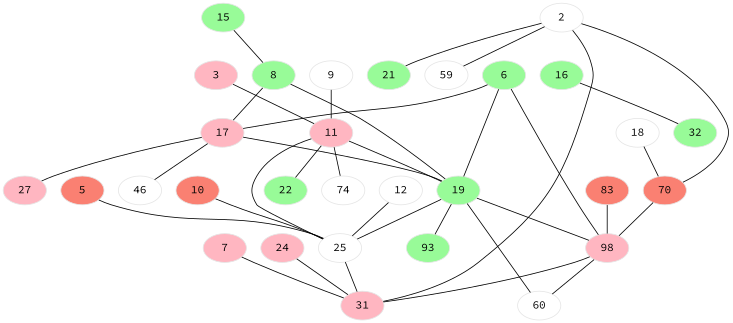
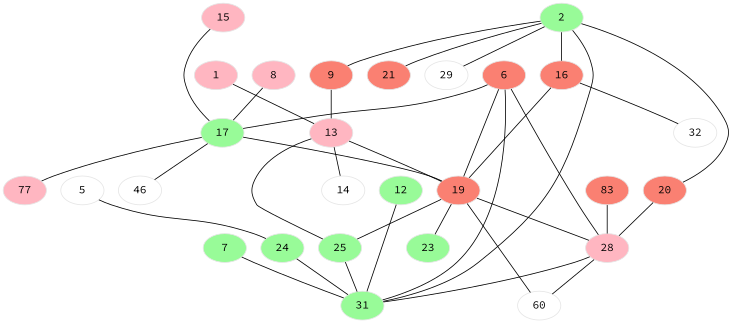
(223, 18) -> (223, 18)
(562, 18) -> (562, 18)
none -> (443, 39)
(248, 46) -> (184, 75)
none -> (562, 46)
(216, 75) -> (216, 75)
(274, 75) -> (274, 75)
(331, 75) -> (331, 75)
(389, 75) -> (389, 75)
(446, 75) -> (446, 75)
(504, 75) -> (504, 75)
(562, 75) -> (562, 75)
(372, 126) -> (510, 133)
(222, 133) -> (222, 133)
(331, 133) -> (331, 133)
(638, 133) -> none
(695, 133) -> (695, 133)
(25, 190) -> (25, 190)
(82, 190) -> (82, 190)
(198, 190) -> none
(286, 190) -> none
(343, 190) -> (343, 190)
(401, 190) -> (401, 190)
(458, 190) -> (458, 190)
(665, 190) -> (665, 190)
none -> (488, 215)
(211, 219) -> (182, 219)
(370, 219) -> (382, 248)
(225, 248) -> (225, 248)
(282, 248) -> (282, 248)
(340, 248) -> (340, 248)
(428, 248) -> (428, 248)
(607, 248) -> (607, 248)
(362, 306) -> (362, 306)
